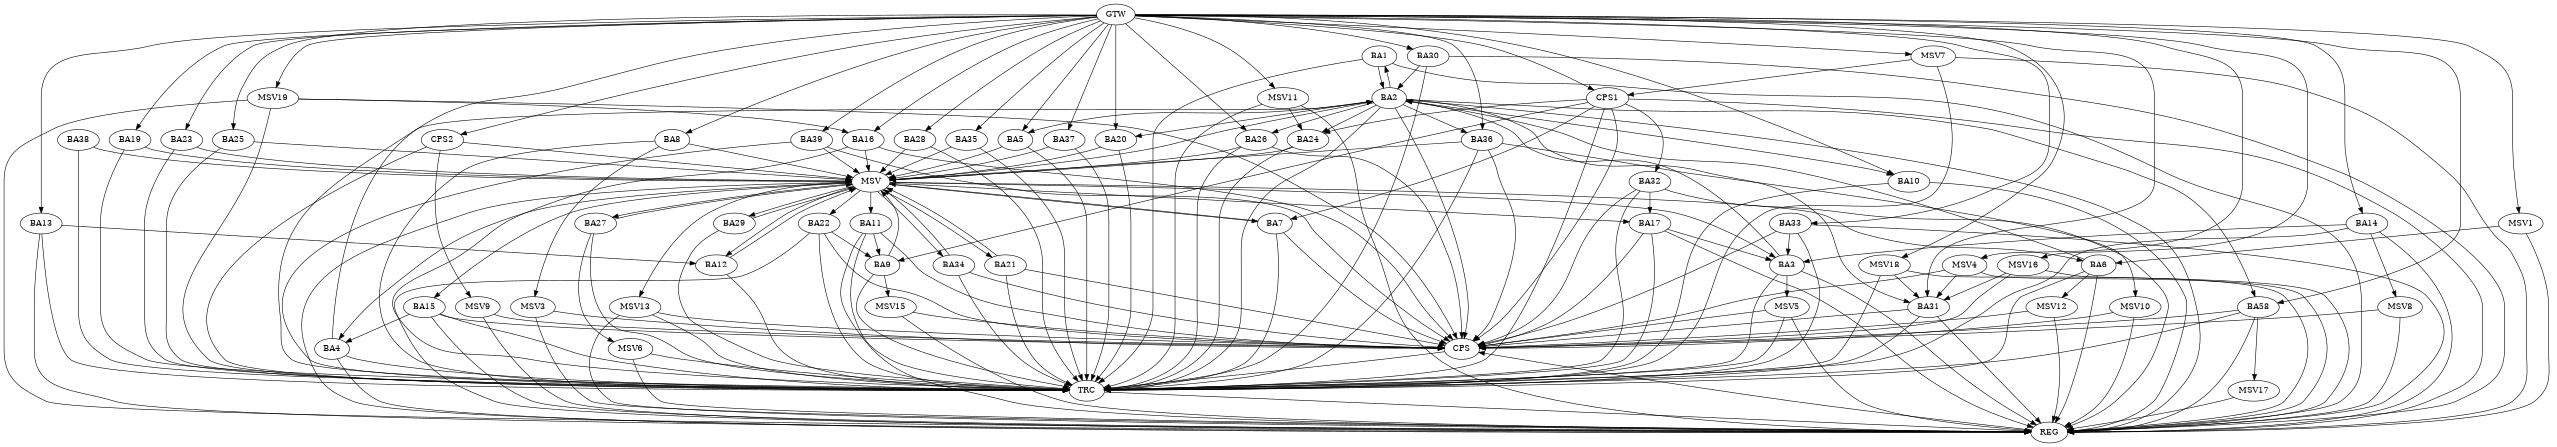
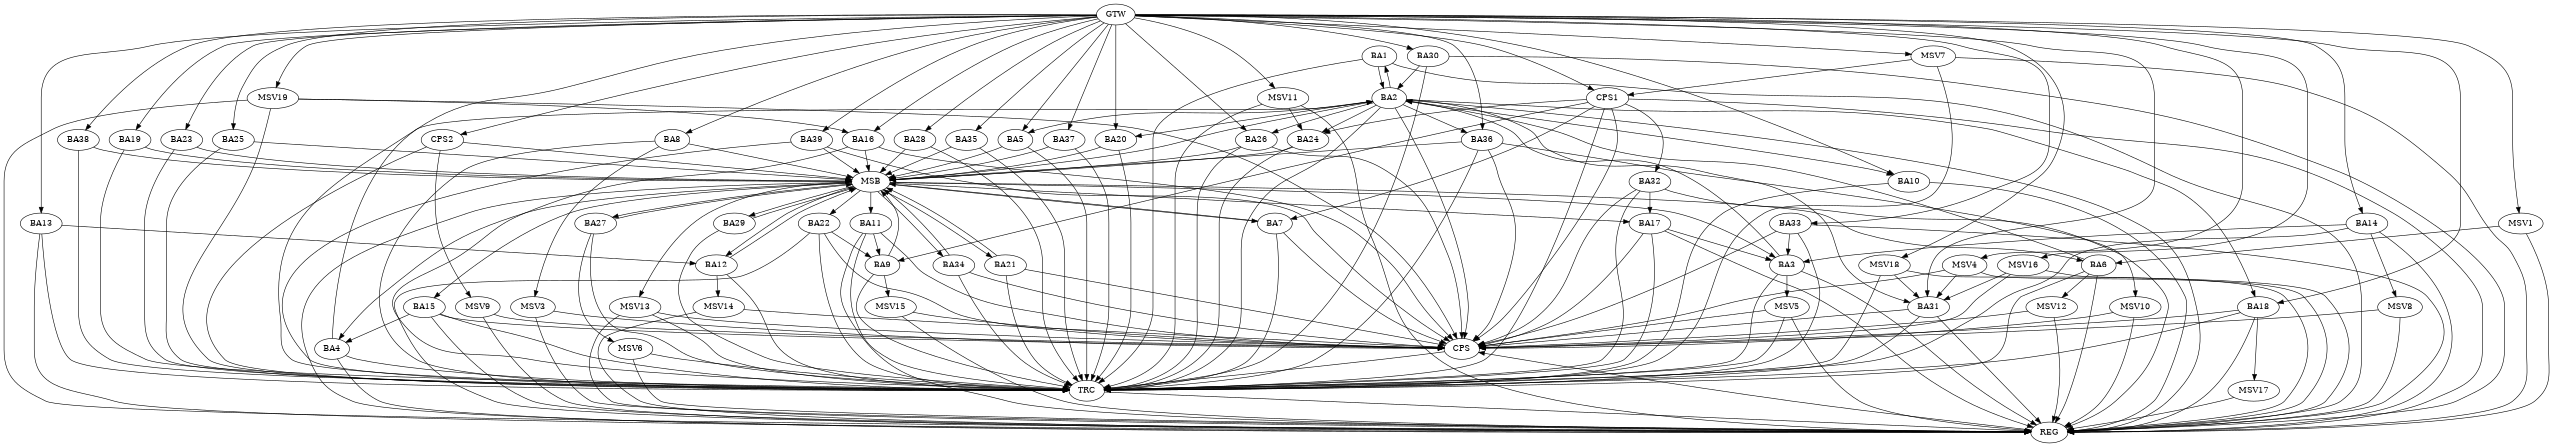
none -> (448, 23)
(871, 182) -> (871, 182)
none -> (719, 307)
(2258, 307) -> (2258, 307)
